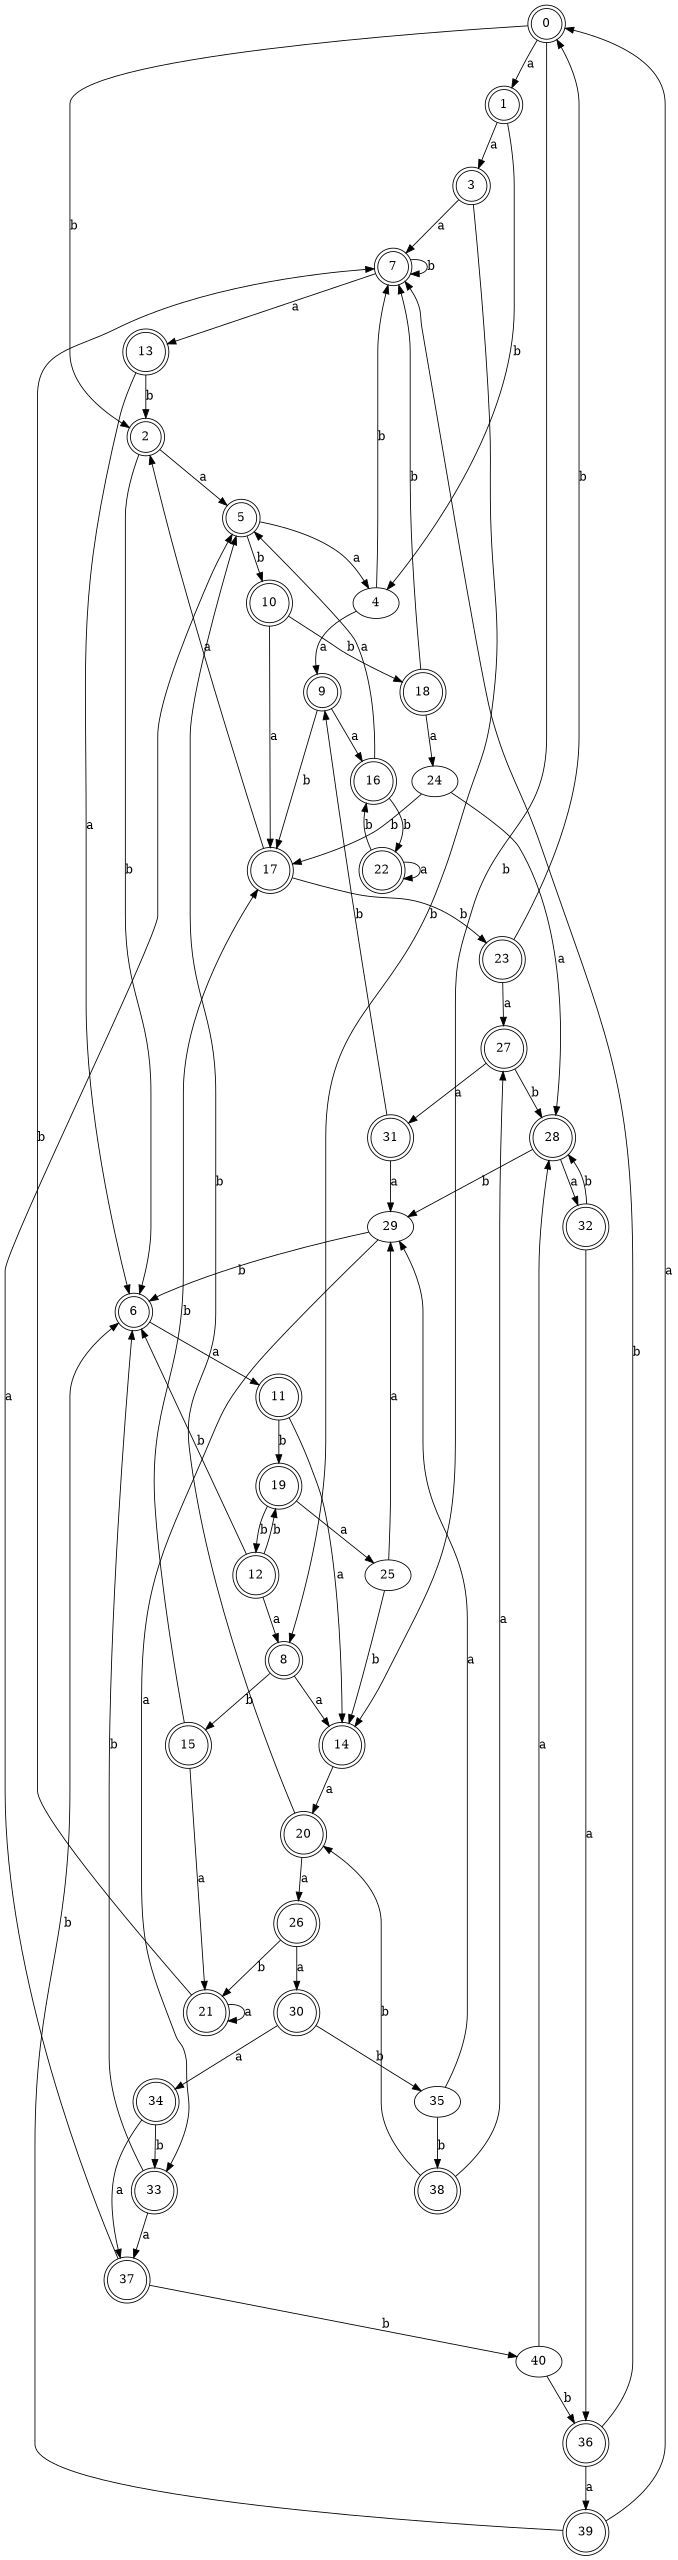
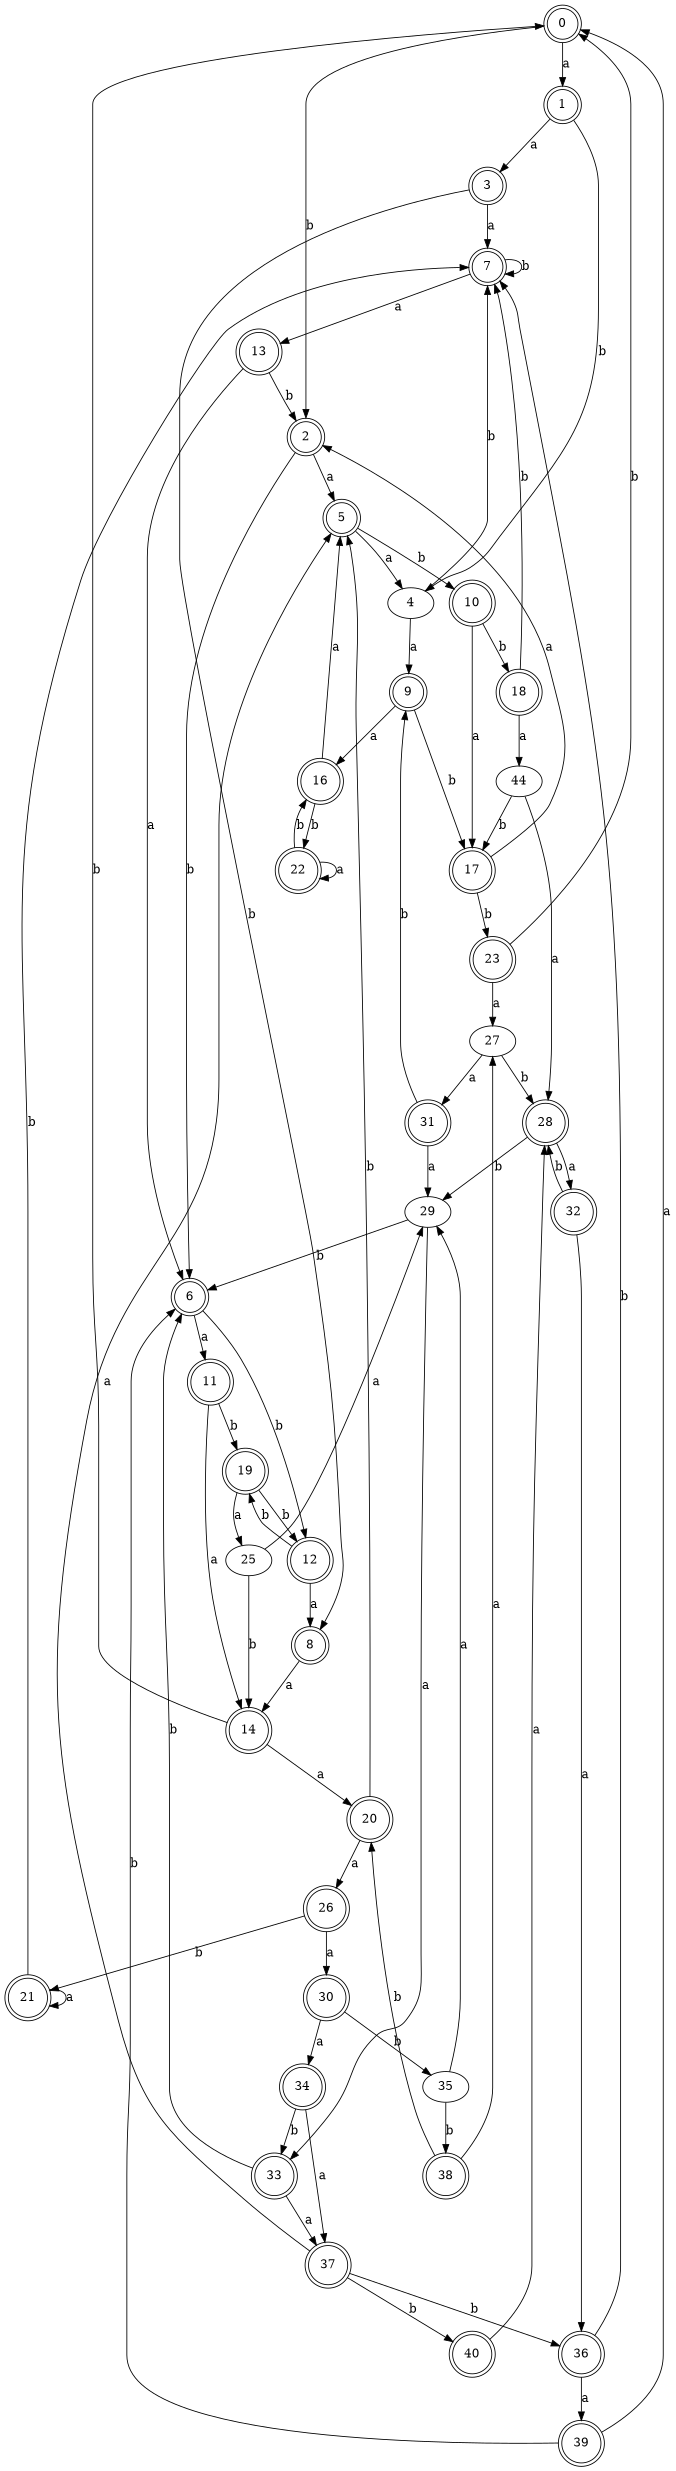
(435, 781) -> (519, 781)
(481, 885) -> (93, 725)
(504, 1049) -> (493, 1041)
(196, 1446) -> (267, 1413)
(188, 1745) -> none
(539, 2362) -> (472, 2354)
(559, 2396) -> (451, 2308)
